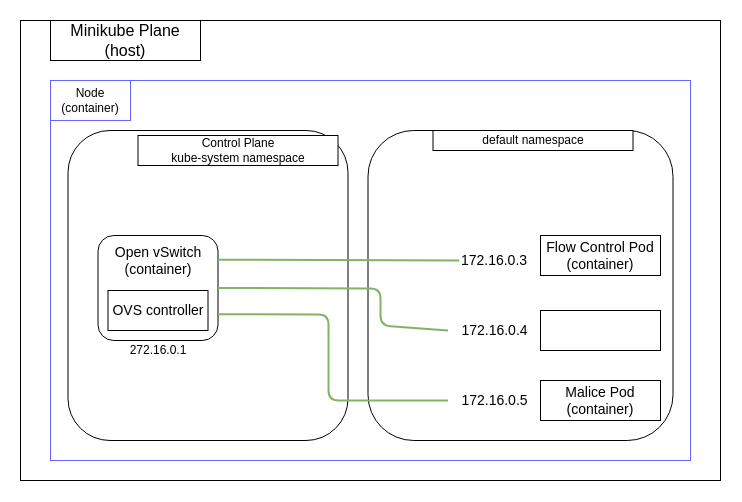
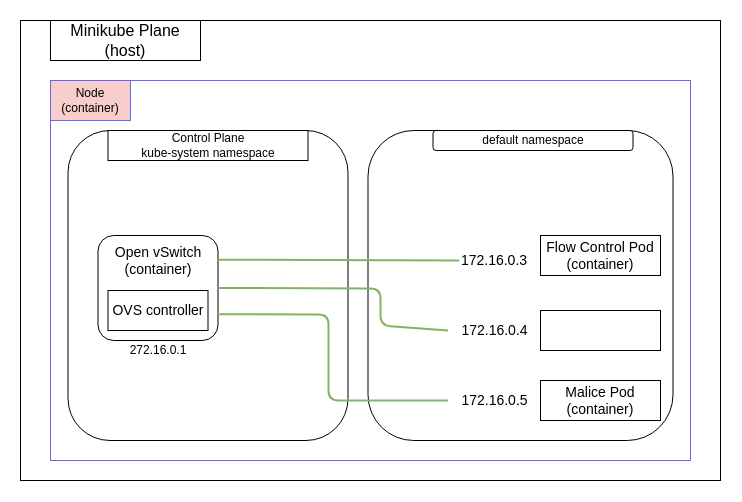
(91, 101) -> (91, 101)
(533, 141) -> (533, 141)
(238, 151) -> (208, 146)
